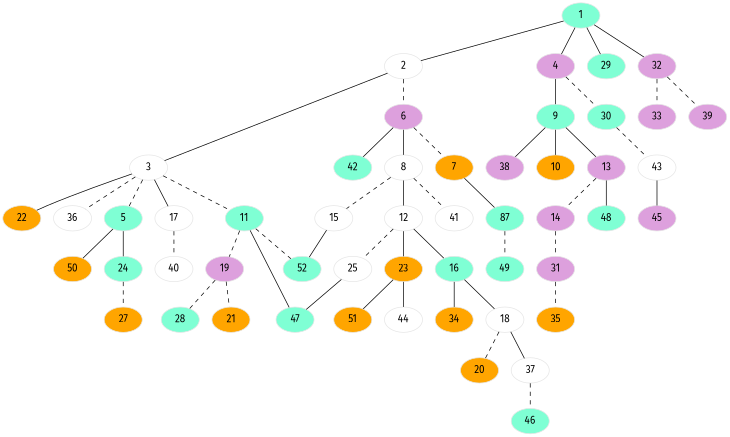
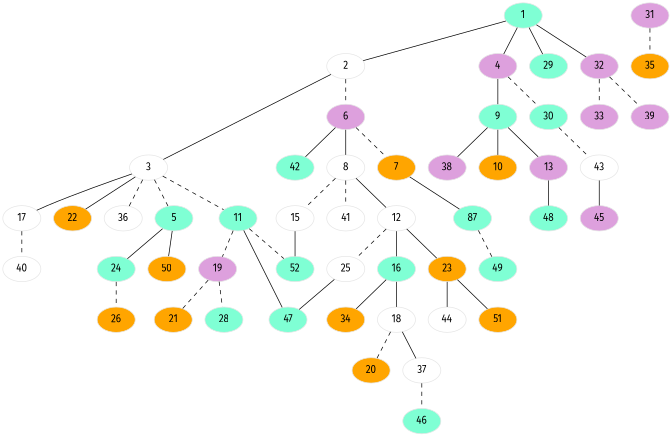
(556, 218) -> none
(123, 320) -> (116, 320)
